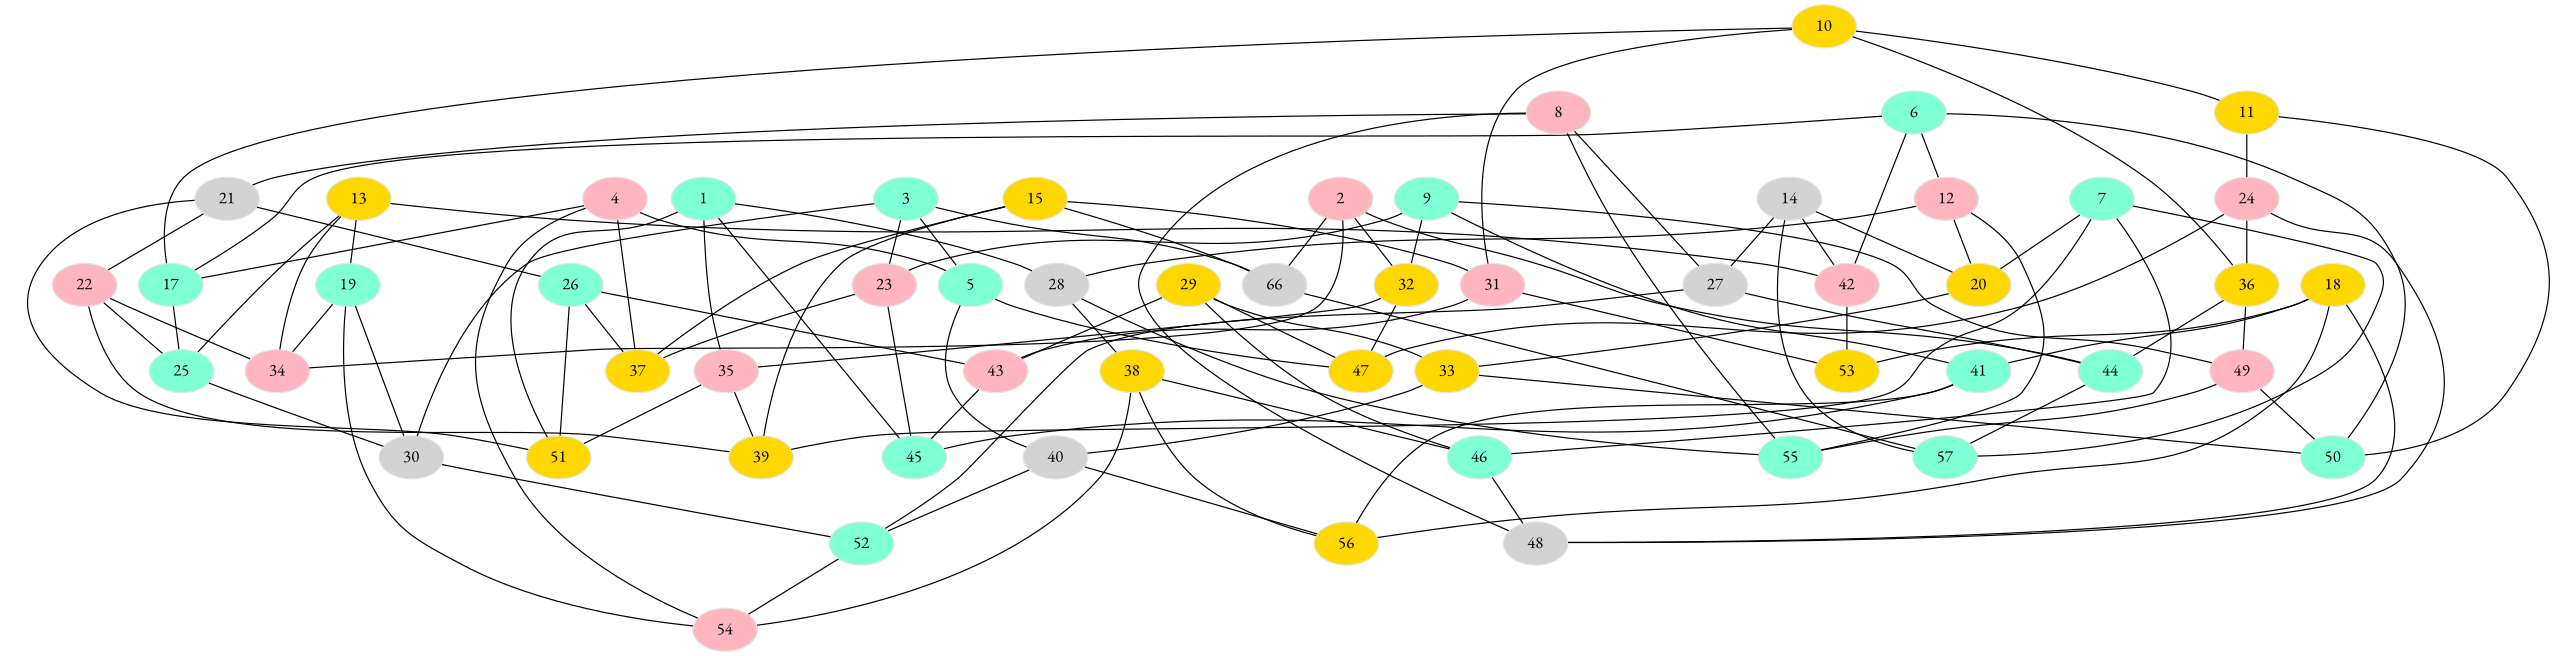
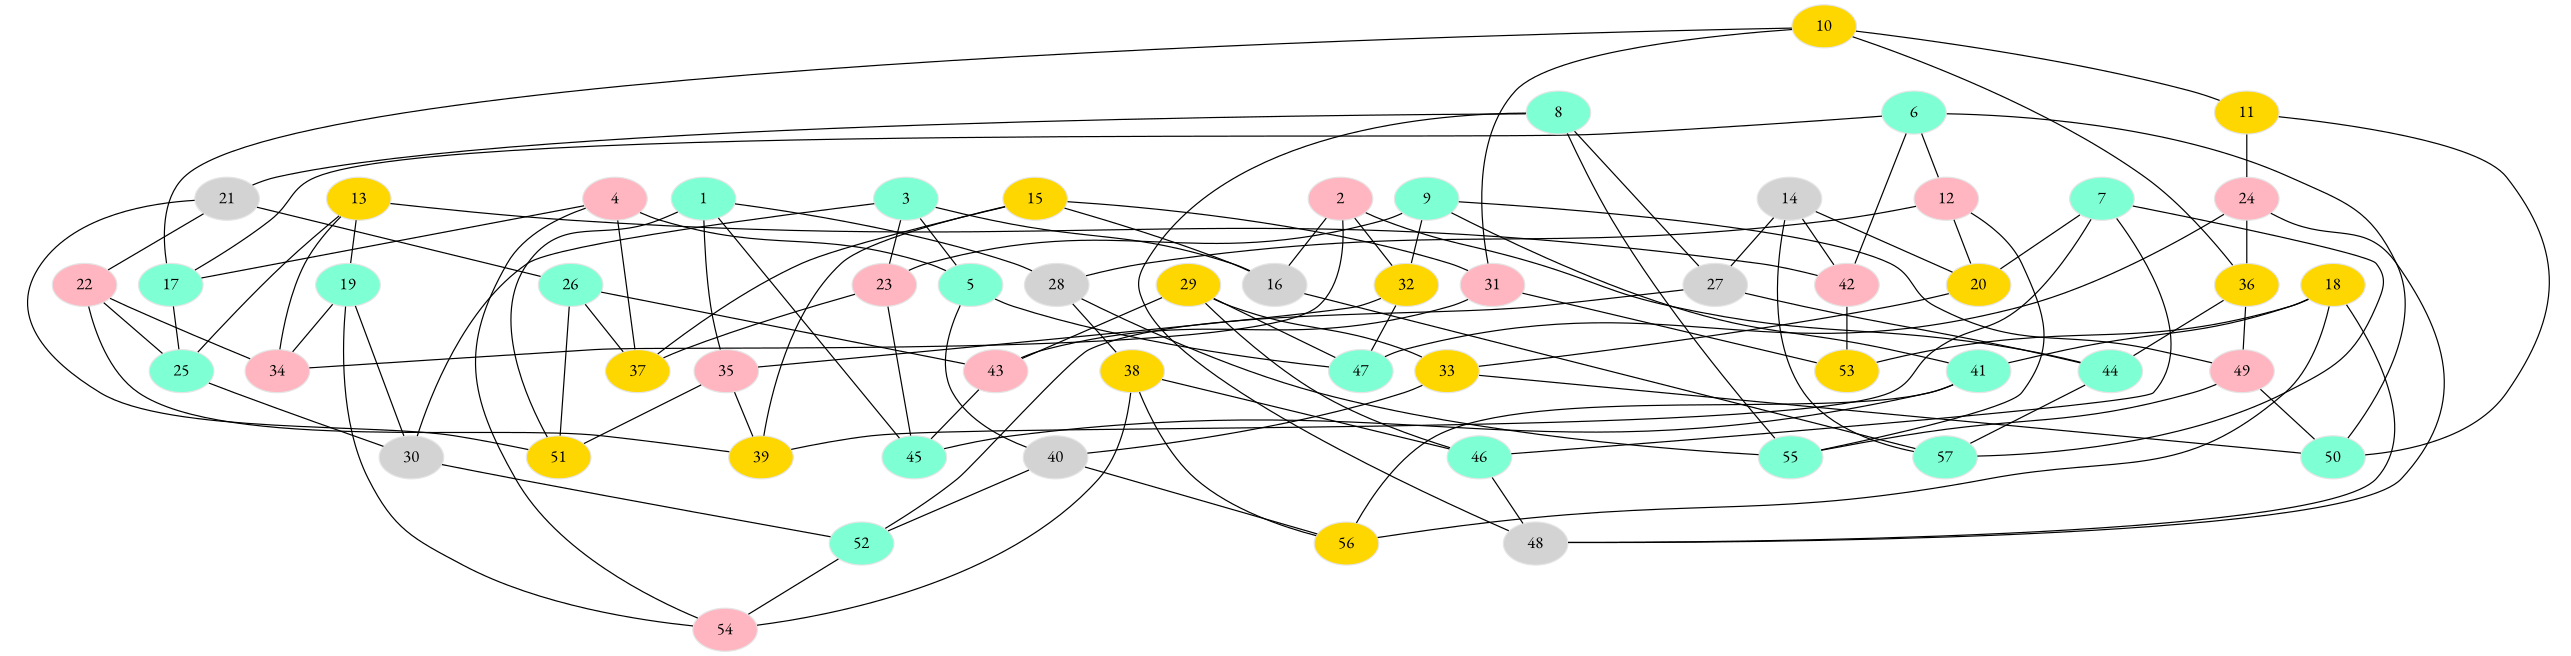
(1558, 113) -> (1558, 113)
(1275, 285) -> (1275, 285)
(1361, 371) -> (1361, 371)
